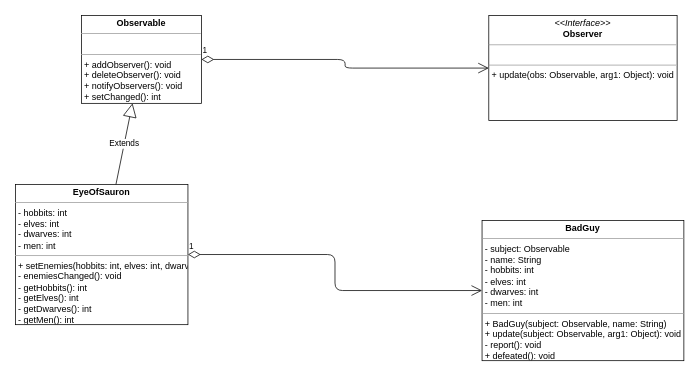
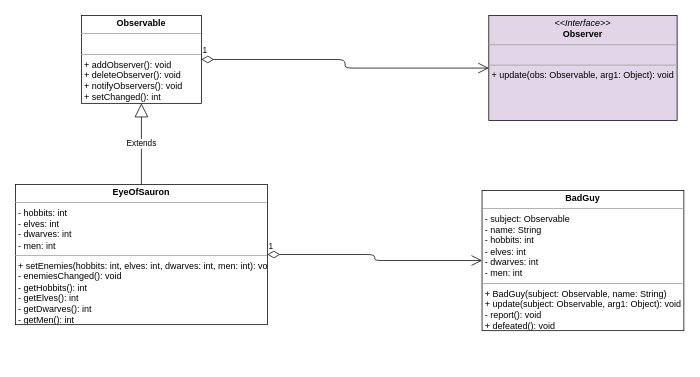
(583, 68) -> (583, 68)
(102, 254) -> (141, 254)
(583, 290) -> (583, 260)
